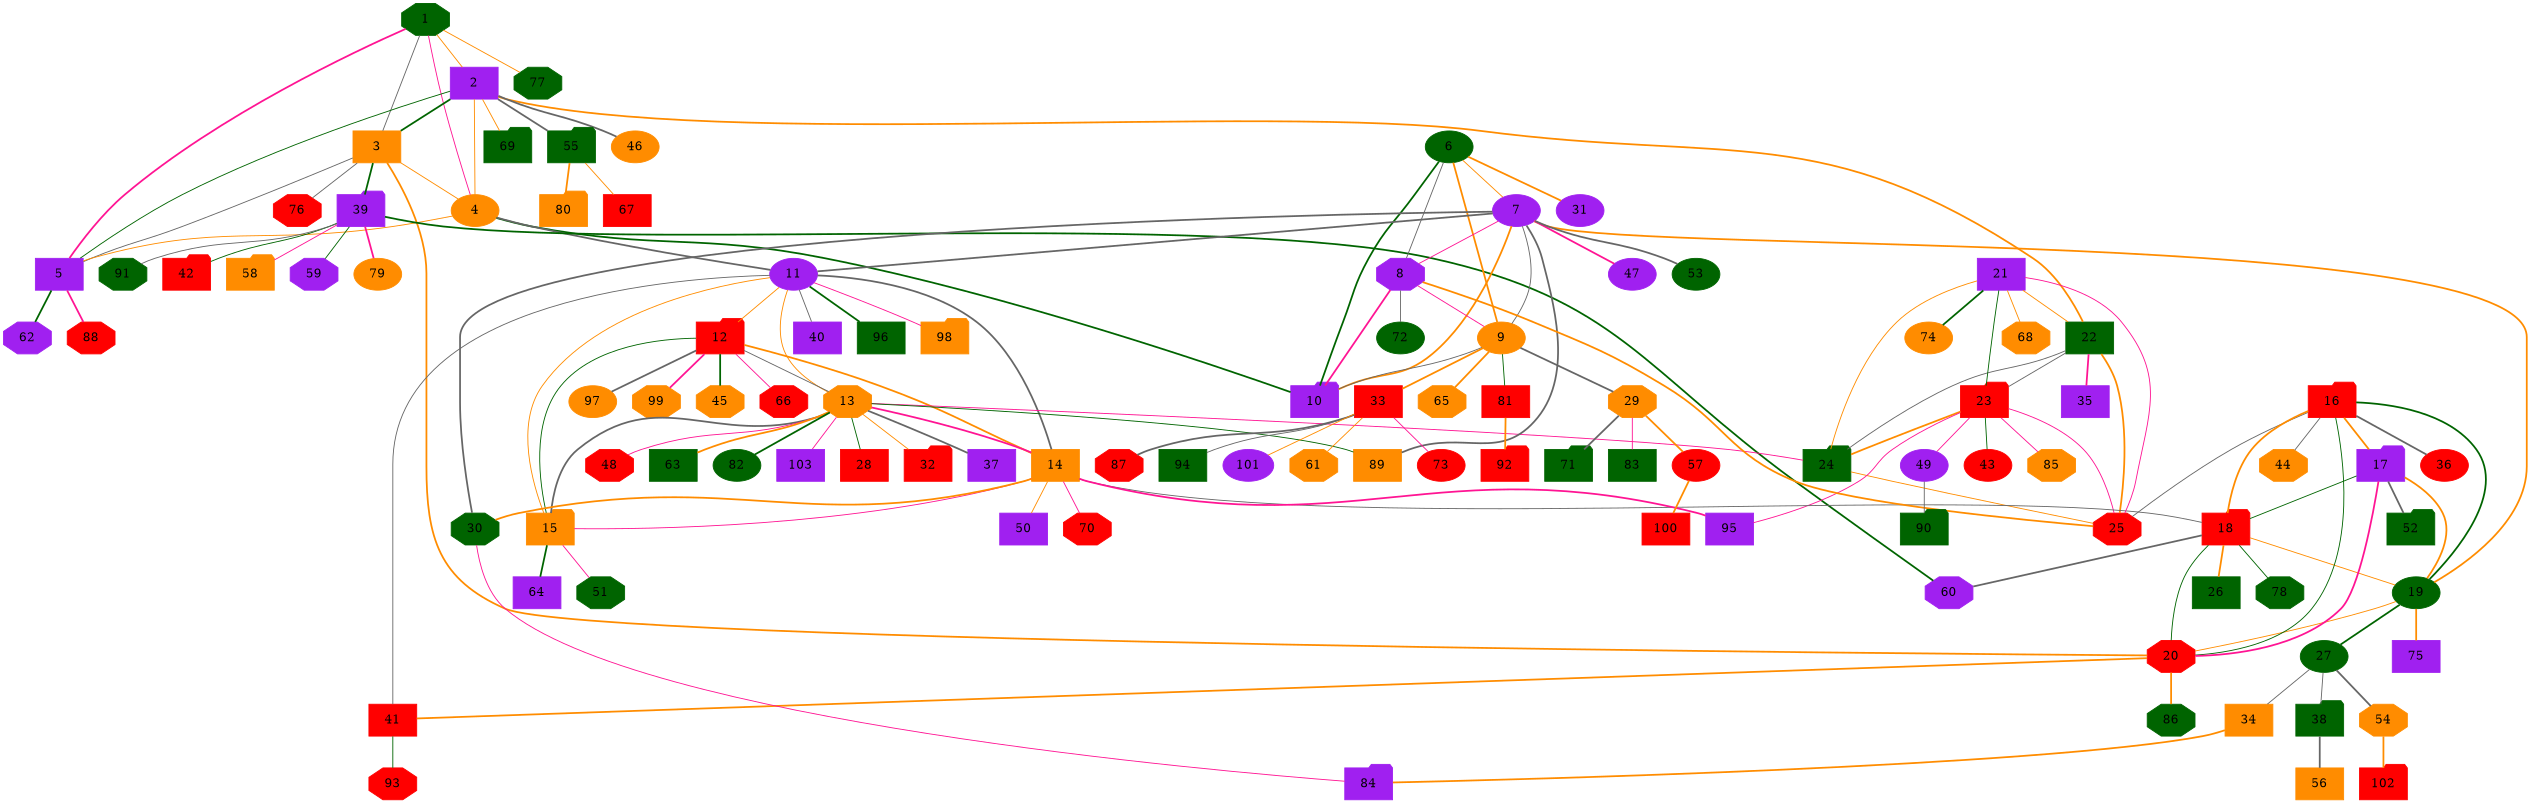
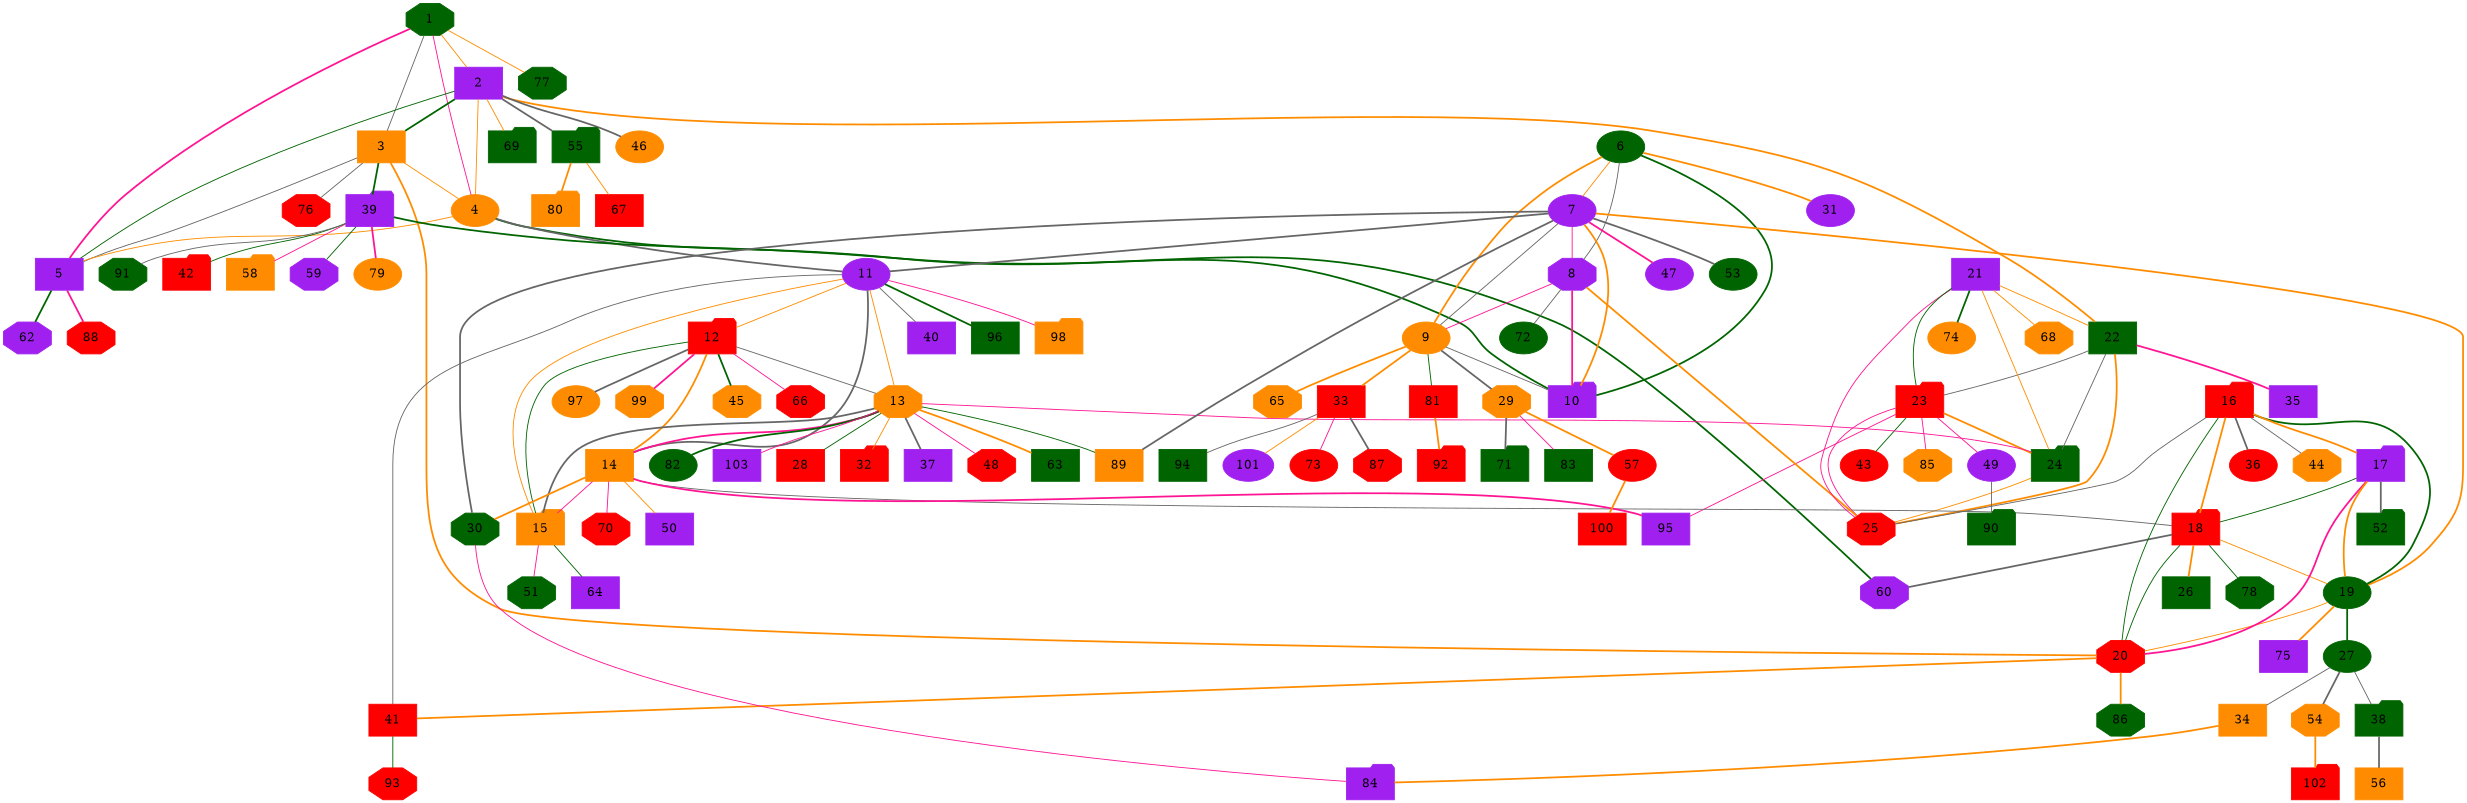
(1314, 465) -> none
(544, 561) -> (568, 561)
